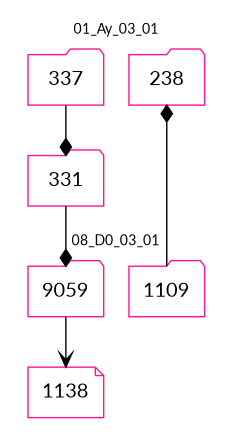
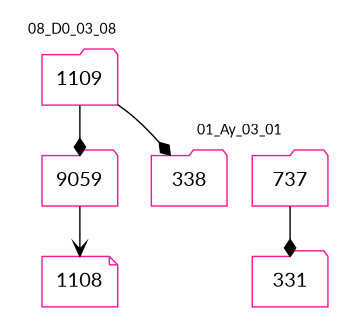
(66, 80) -> (290, 181)
(167, 80) -> (189, 181)
(66, 237) -> (80, 122)
(116, 242) -> (73, 30)
(66, 392) -> (80, 282)
